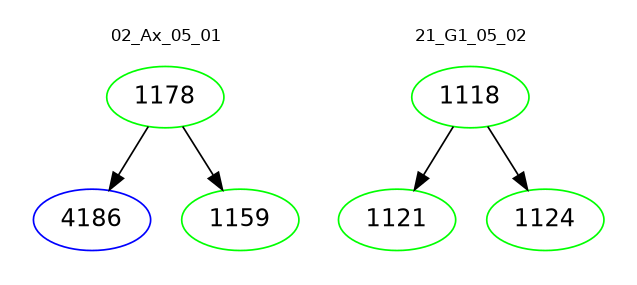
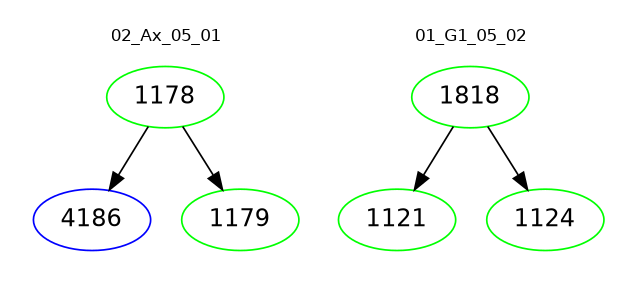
(471, 37) -> (471, 37)
(470, 97) -> (470, 97)
(240, 220) -> (240, 220)
